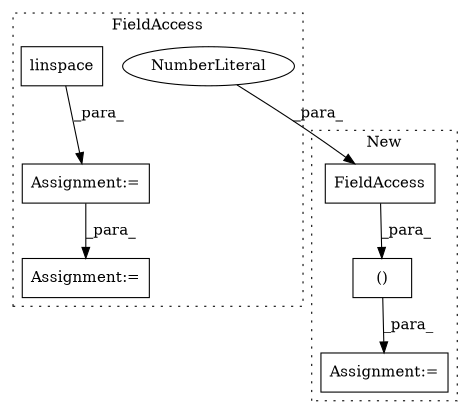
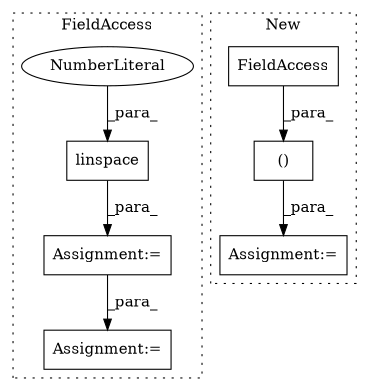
(292, 120) -> (108, 108)
